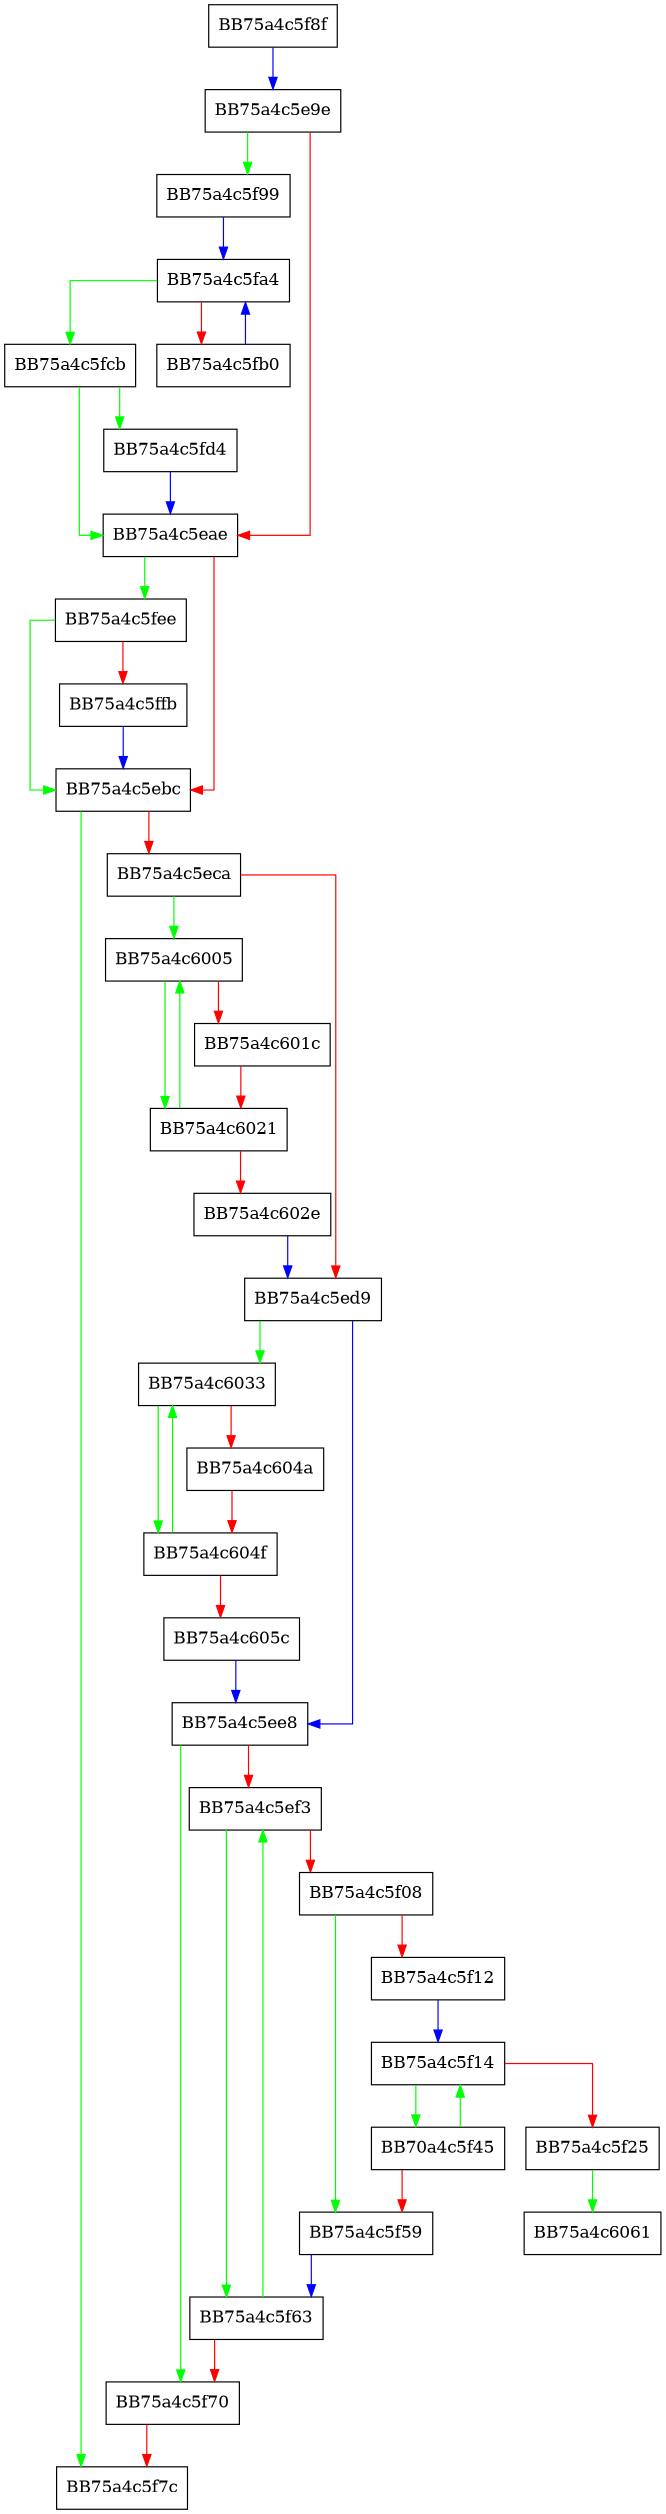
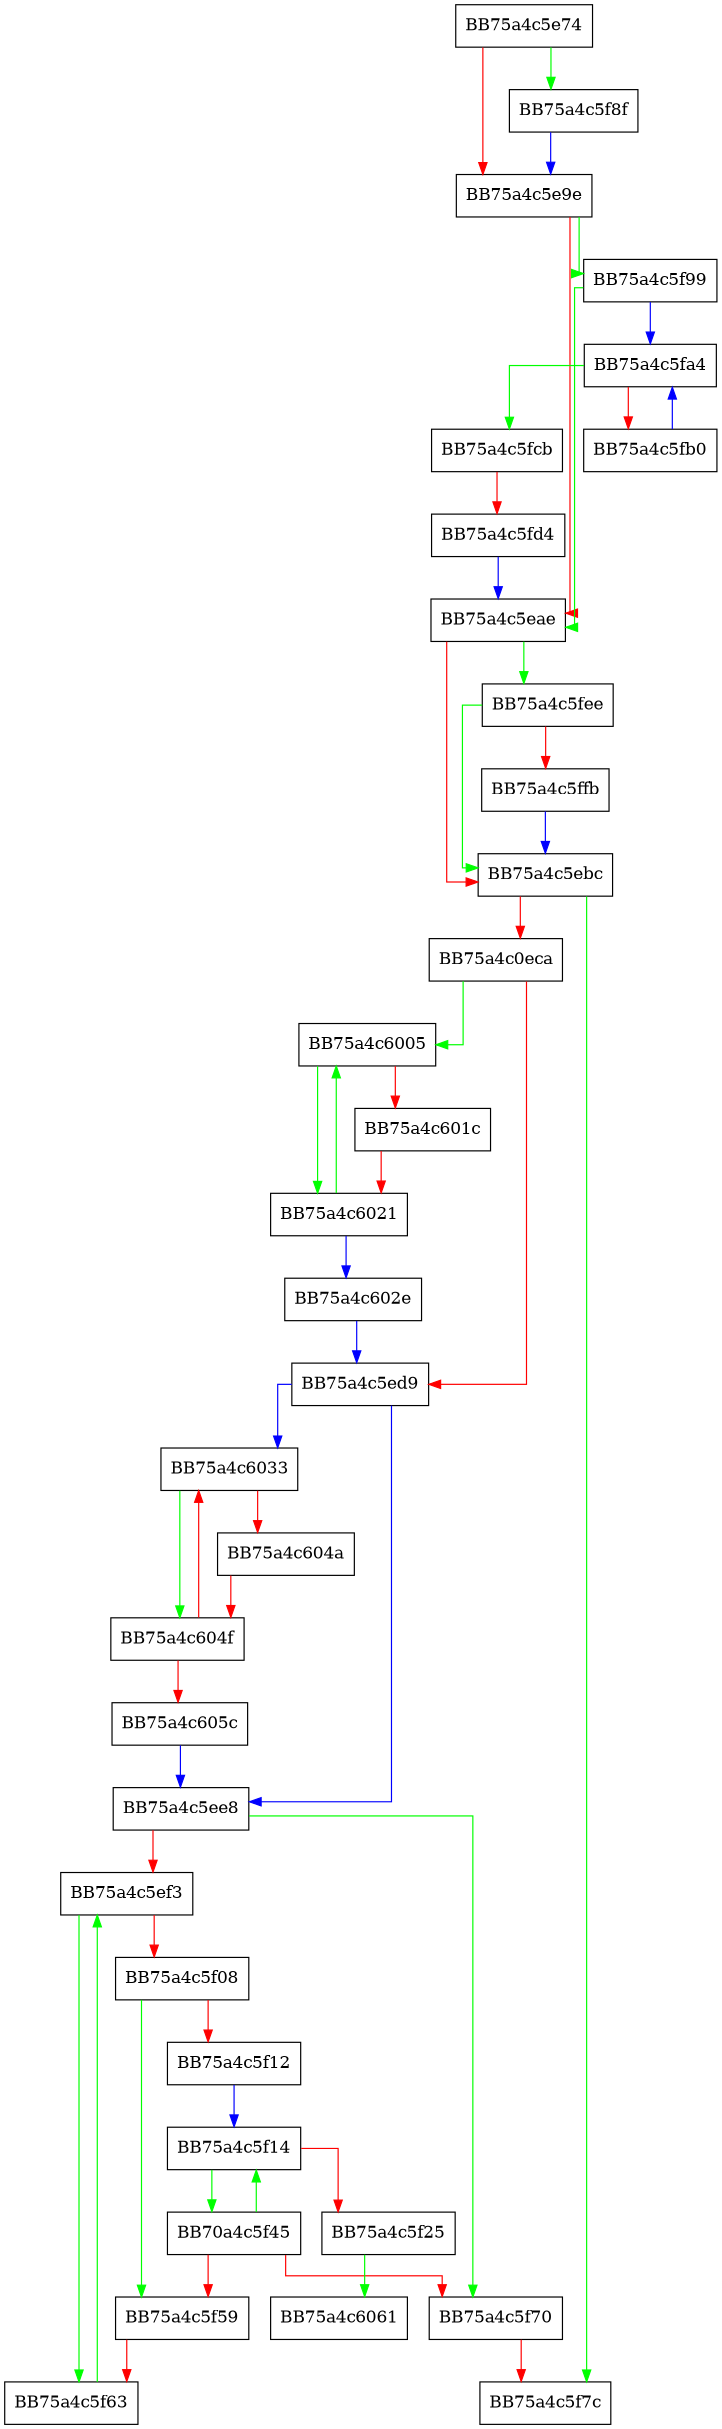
none -> (524, 26)
(120, 402) -> (497, 487)
(79, 467) -> (575, 454)
(174, 875) -> (496, 960)
(241, 1166) -> (346, 1251)
(260, 1336) -> (278, 1403)
(173, 1475) -> (199, 1560)
(311, 2270) -> (127, 2355)
(215, 2355) -> (353, 2276)
